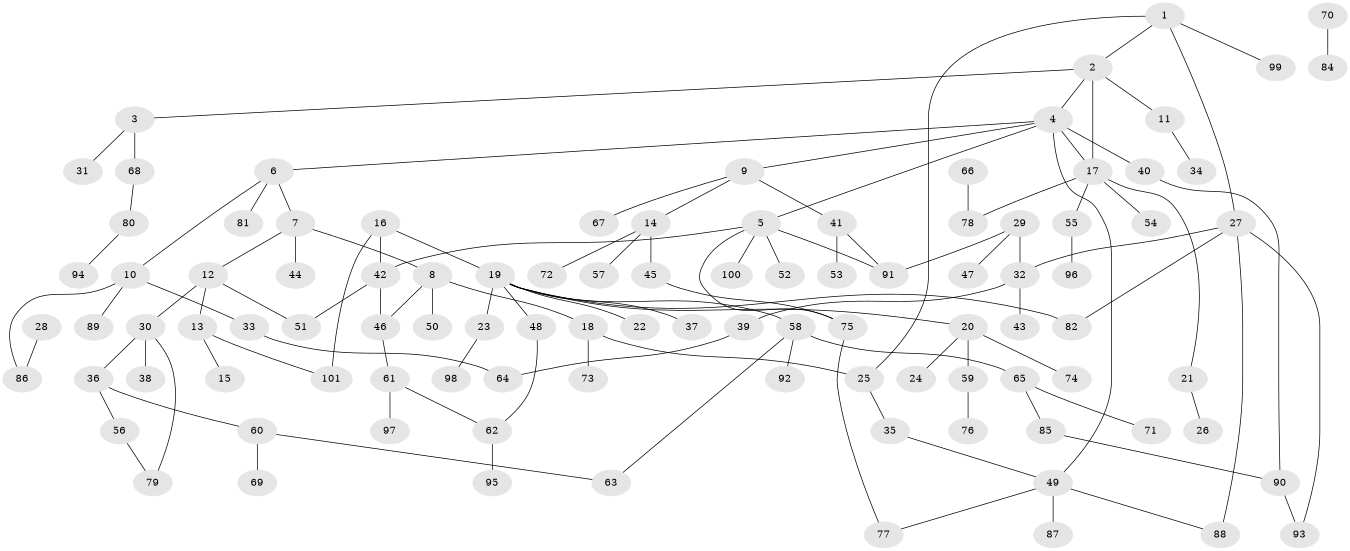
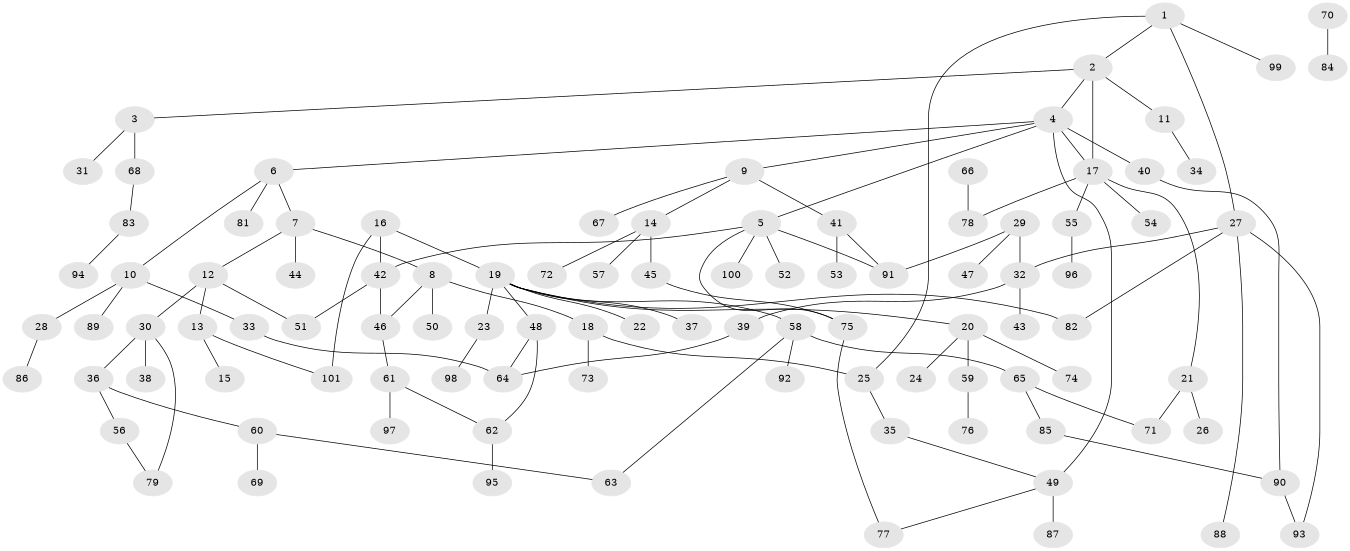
(129, 223) -> (129, 223)
(36, 298) -> (86, 301)
none -> (520, 353)
none -> (1170, 405)
(1137, 509) -> none
